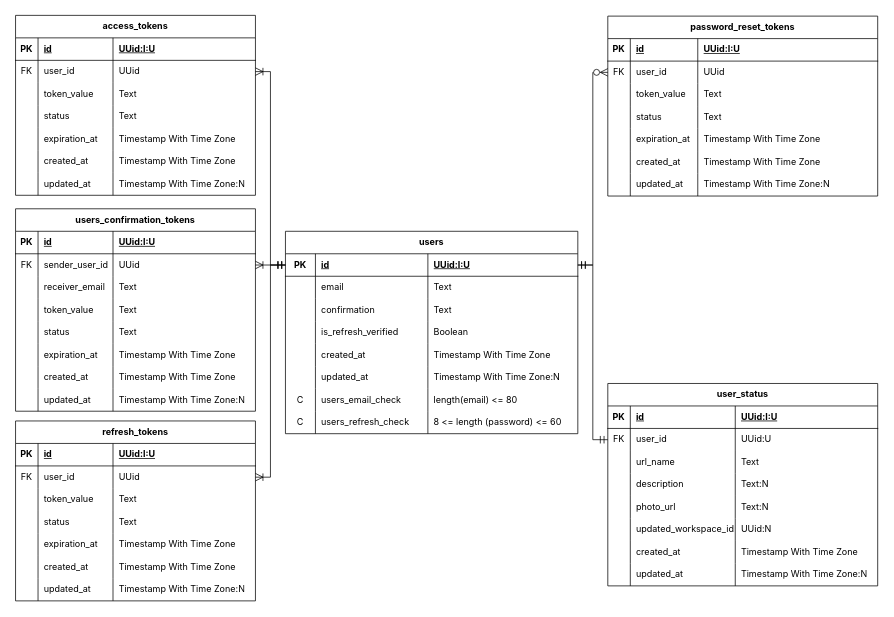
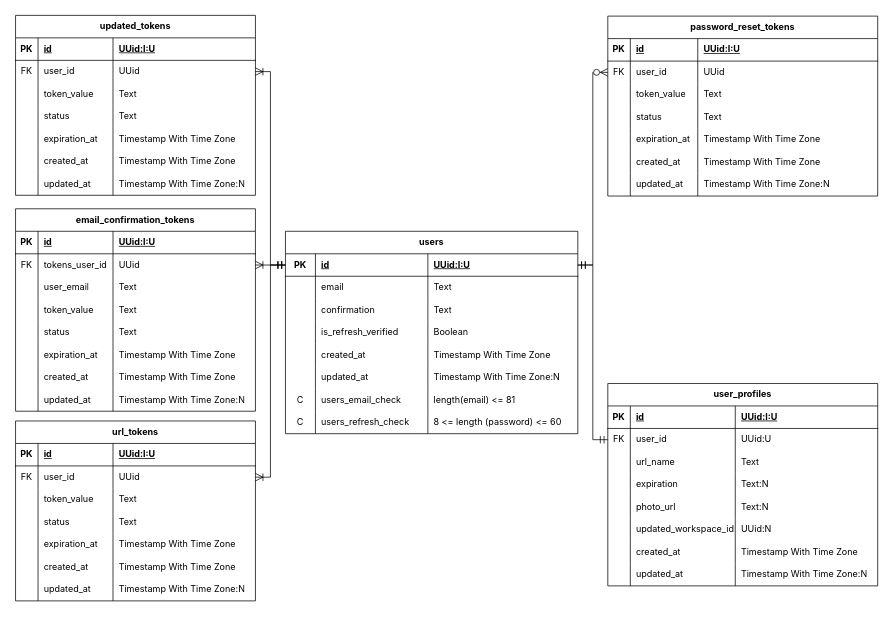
(135, 27) -> (135, 27)
(135, 220) -> (135, 220)
(78, 265) -> (78, 265)
(76, 288) -> (67, 288)
(743, 395) -> (743, 395)
(476, 400) -> (476, 400)
(135, 432) -> (135, 432)
(662, 485) -> (659, 485)
